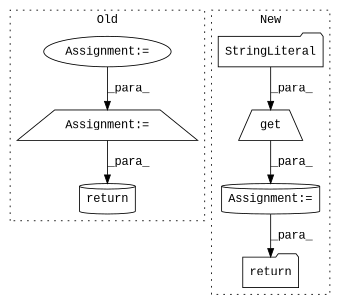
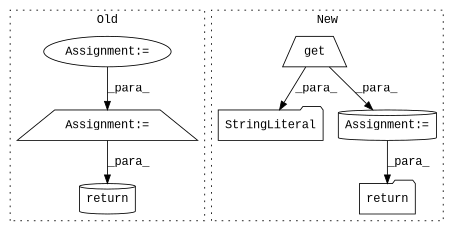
(271, 84) -> (295, 85)
